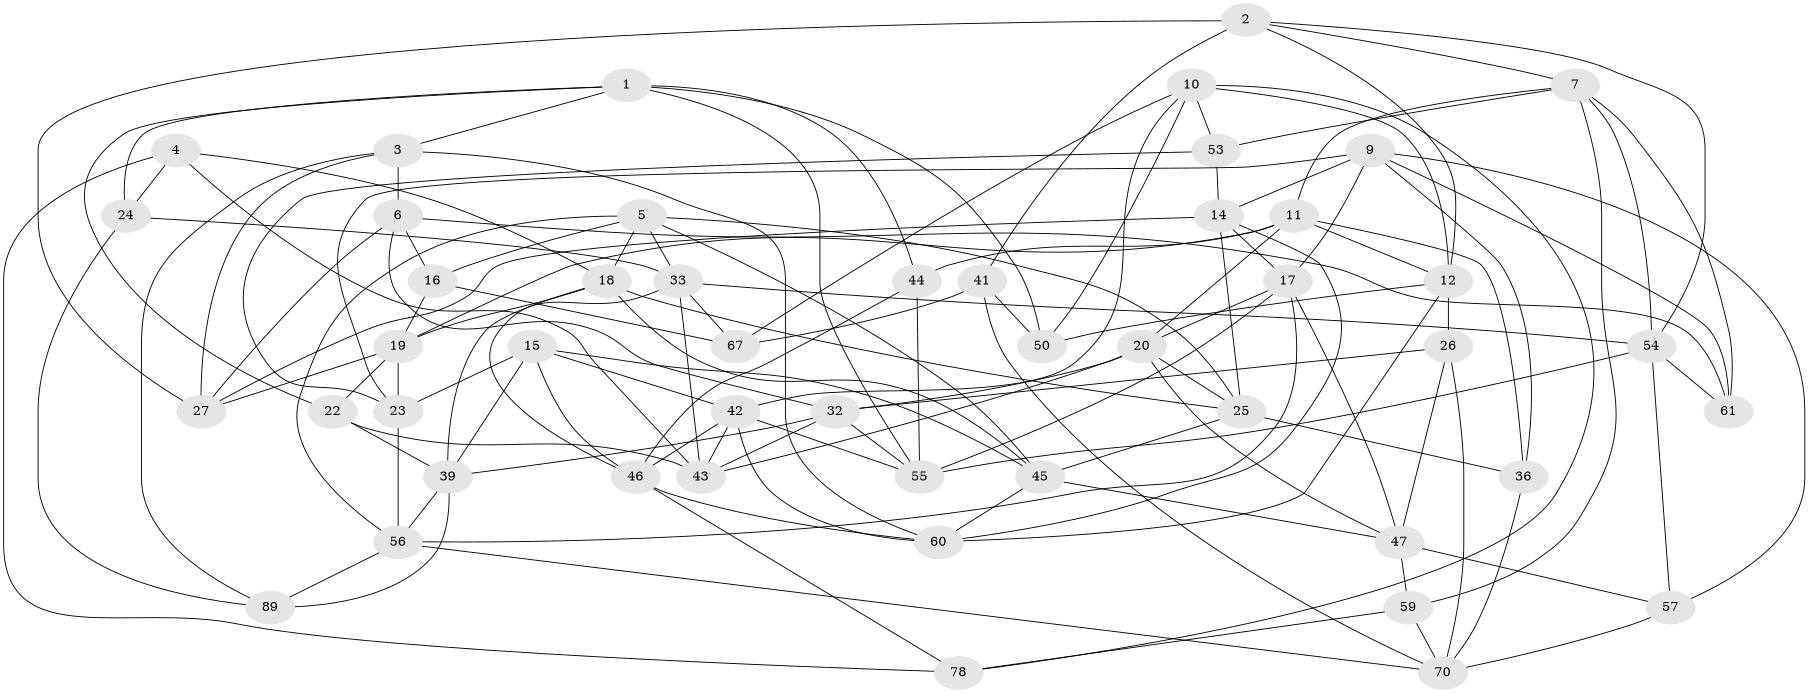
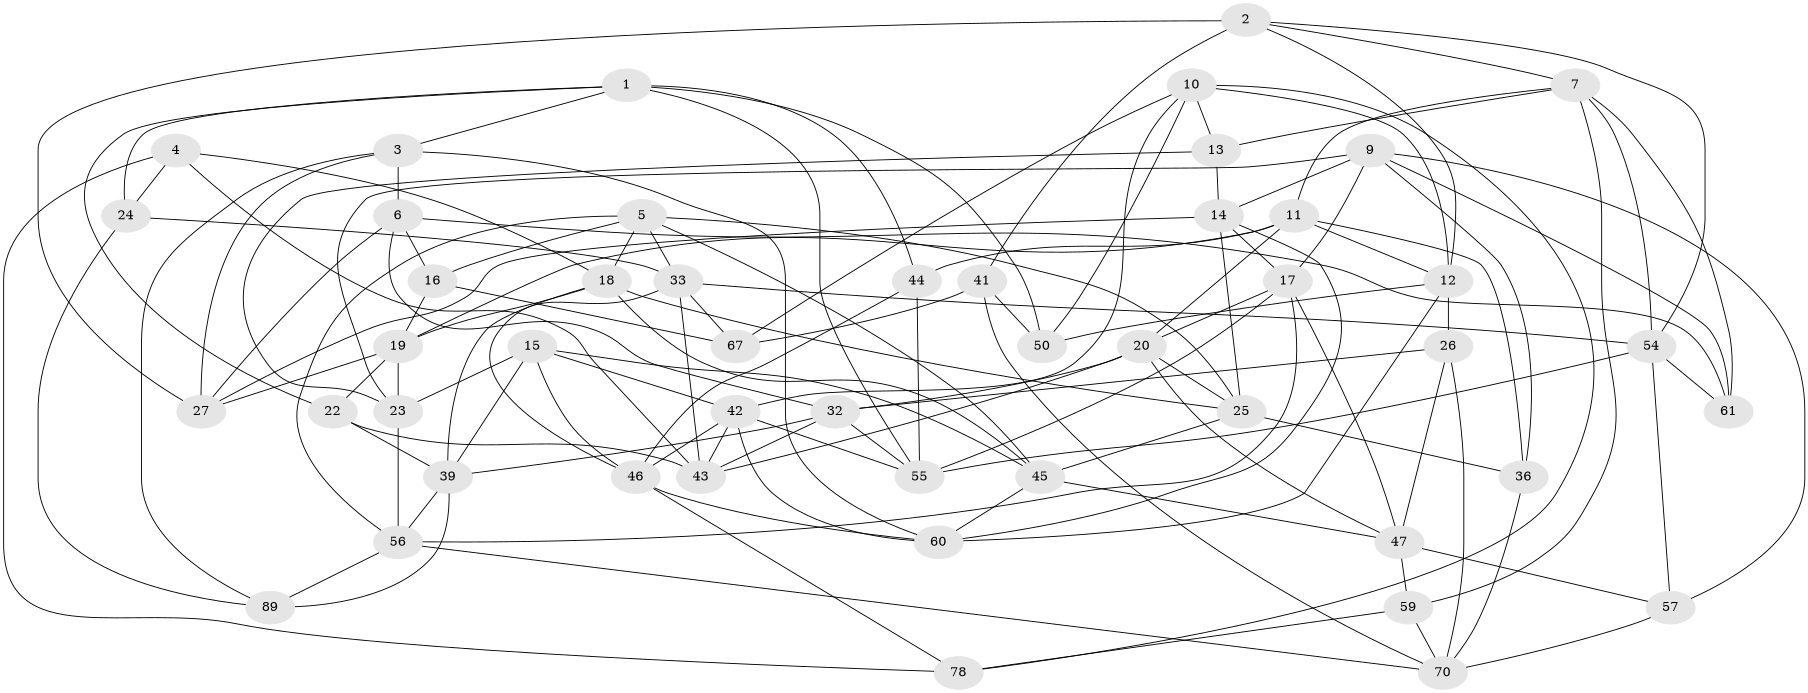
(1216, 151) -> (1216, 151)
